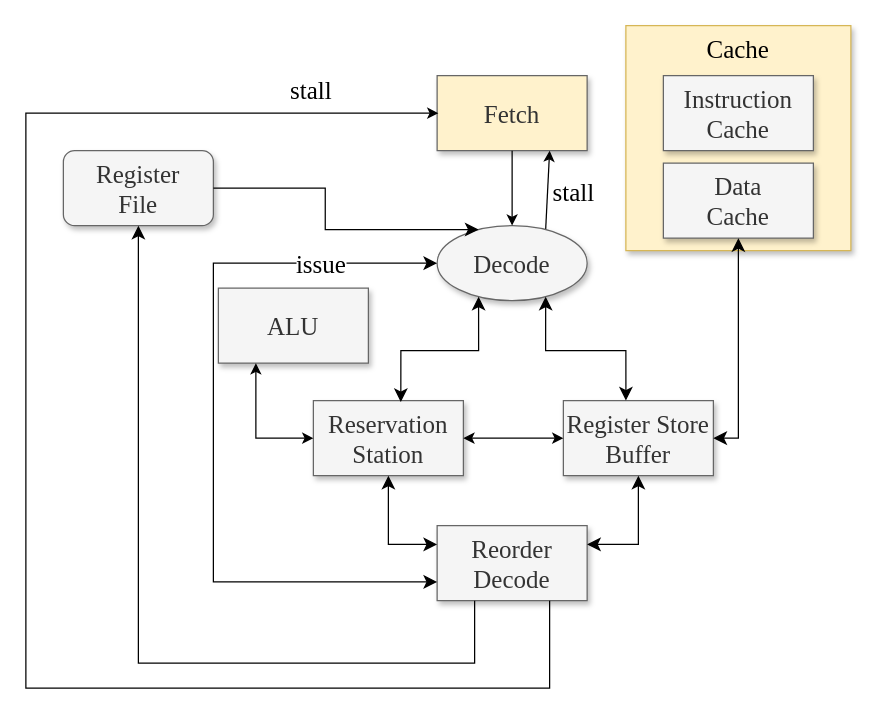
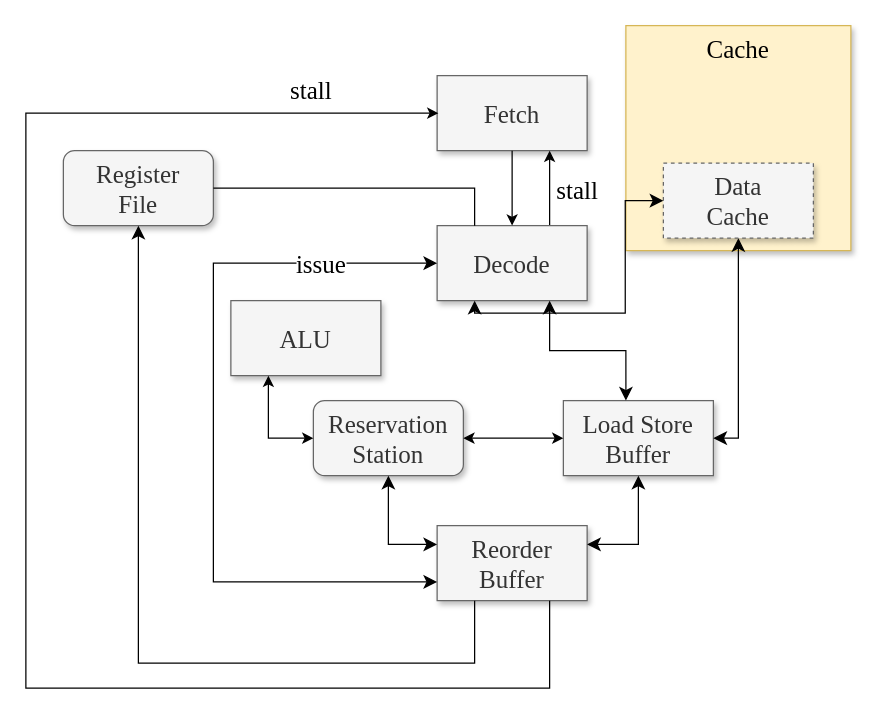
(512, 113) -> (512, 113)
(738, 113) -> none
(738, 201) -> (738, 201)
(375, 230) -> (417, 188)
(512, 263) -> (512, 263)
(293, 326) -> (306, 338)
(441, 351) -> (625, 280)
(388, 438) -> (388, 438)
(638, 438) -> (638, 438)
(512, 563) -> (512, 563)
